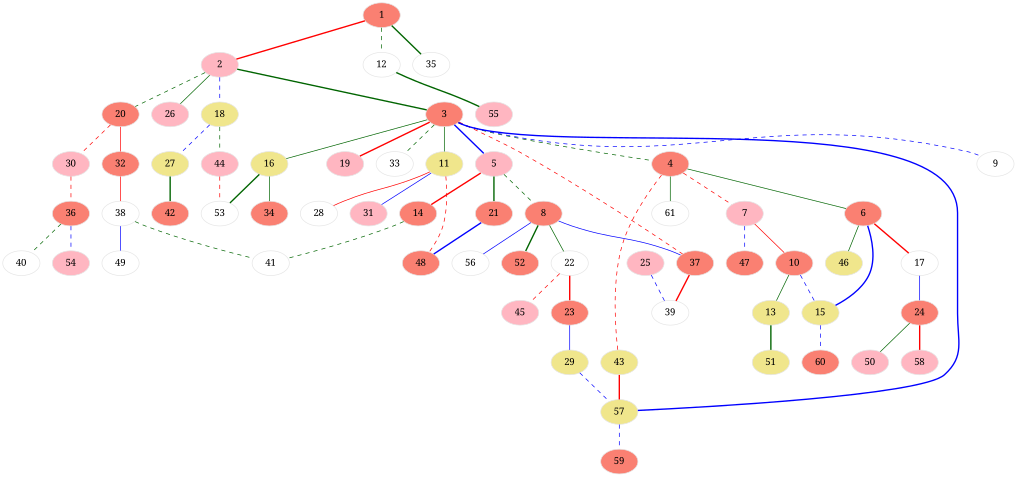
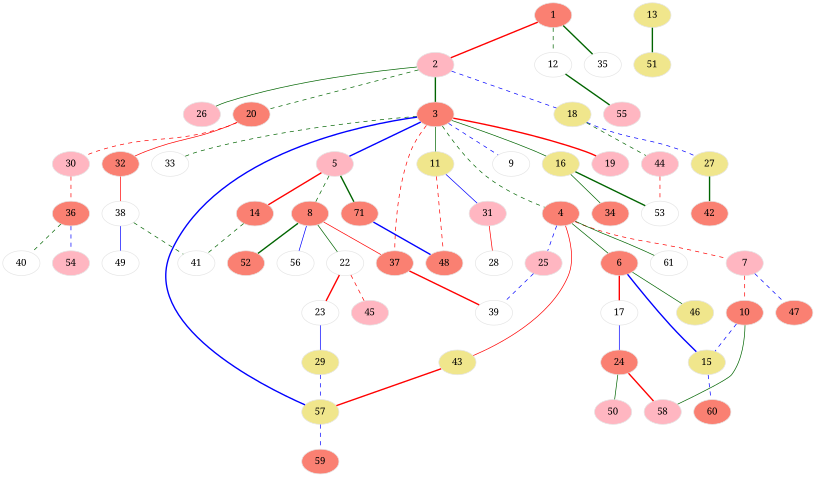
(382, 189) -> (491, 238)
(494, 214) -> (360, 214)
none -> (552, 238)
(620, 238) -> (352, 238)
(769, 238) -> (745, 288)
(619, 257) -> (547, 307)
(783, 288) -> (728, 378)
(570, 313) -> (320, 313)
